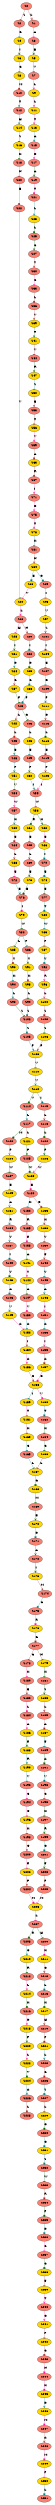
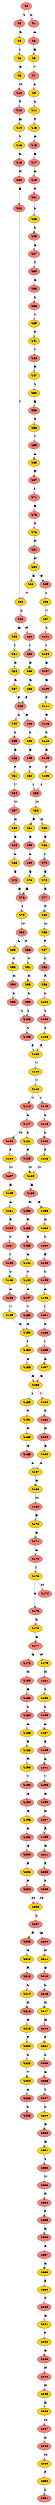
(41, 1602) -> (34, 1593)
